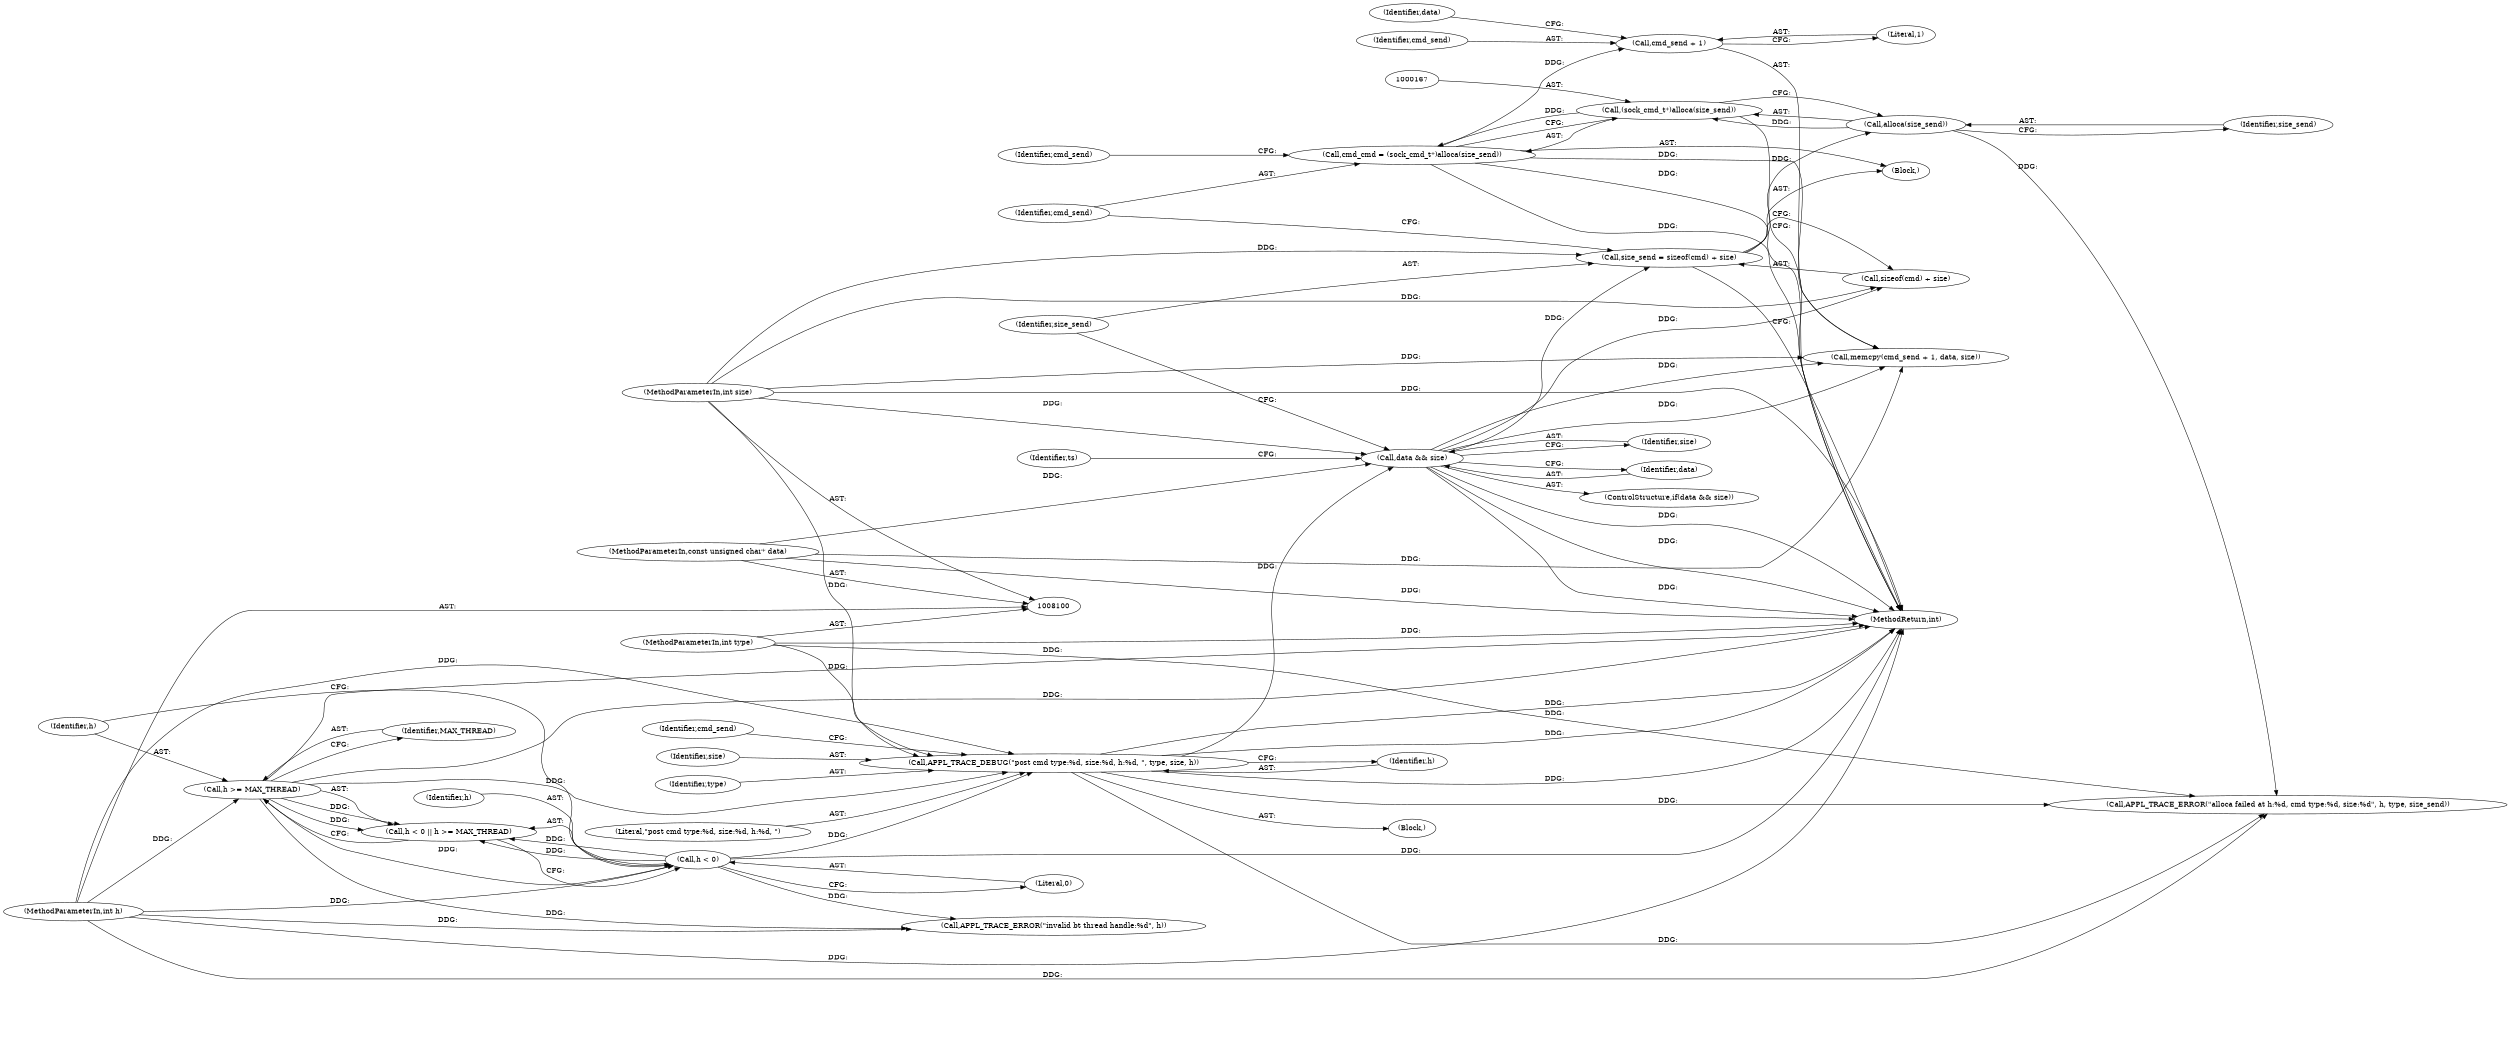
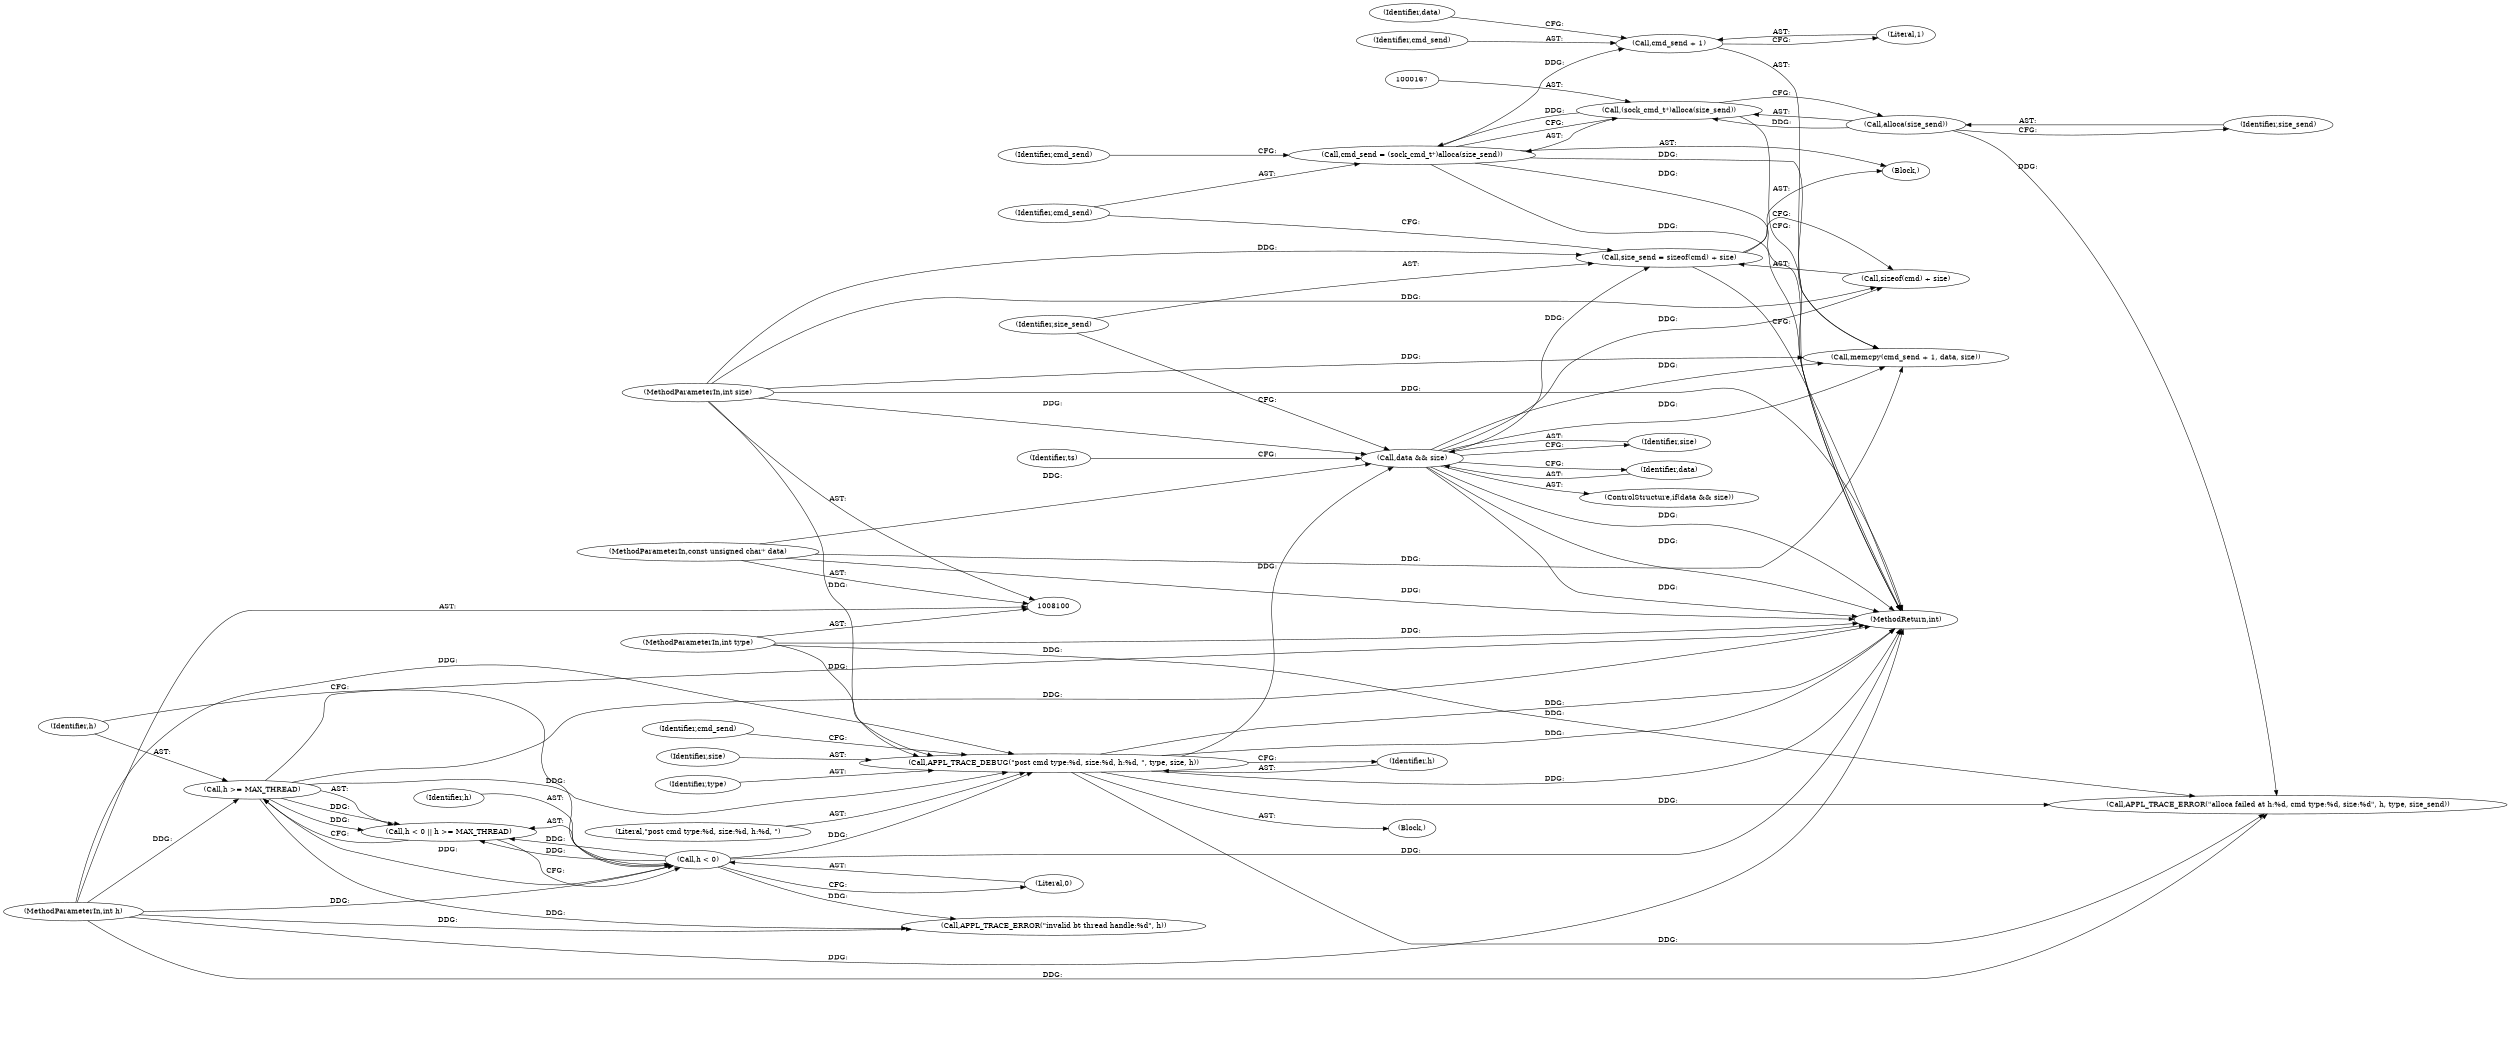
(1412, 155) -> (1412, 155)
(1780, 172) -> none
(449, 731) -> none
